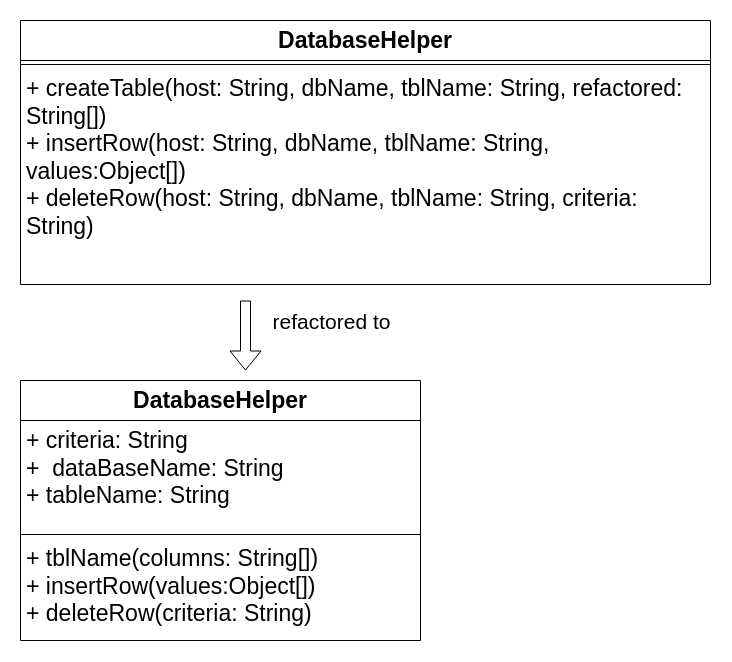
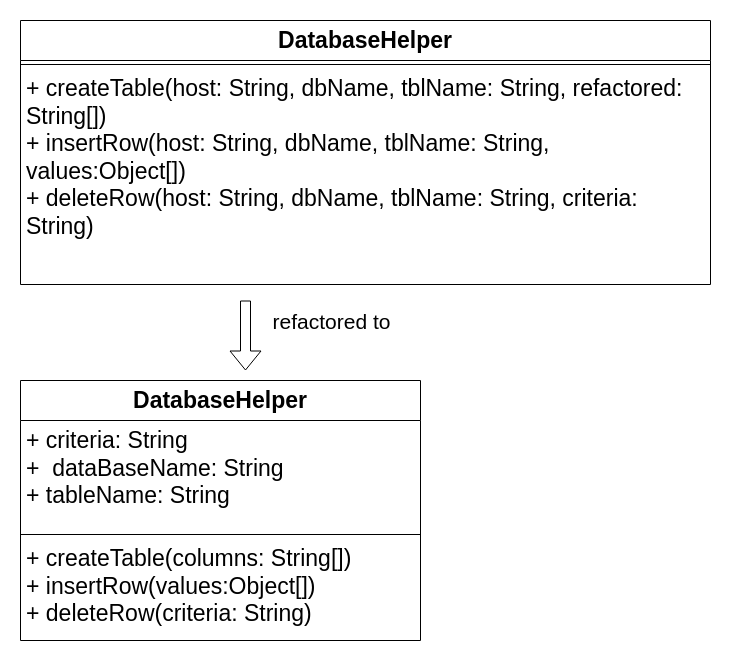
(114, 567) -> (125, 567)
